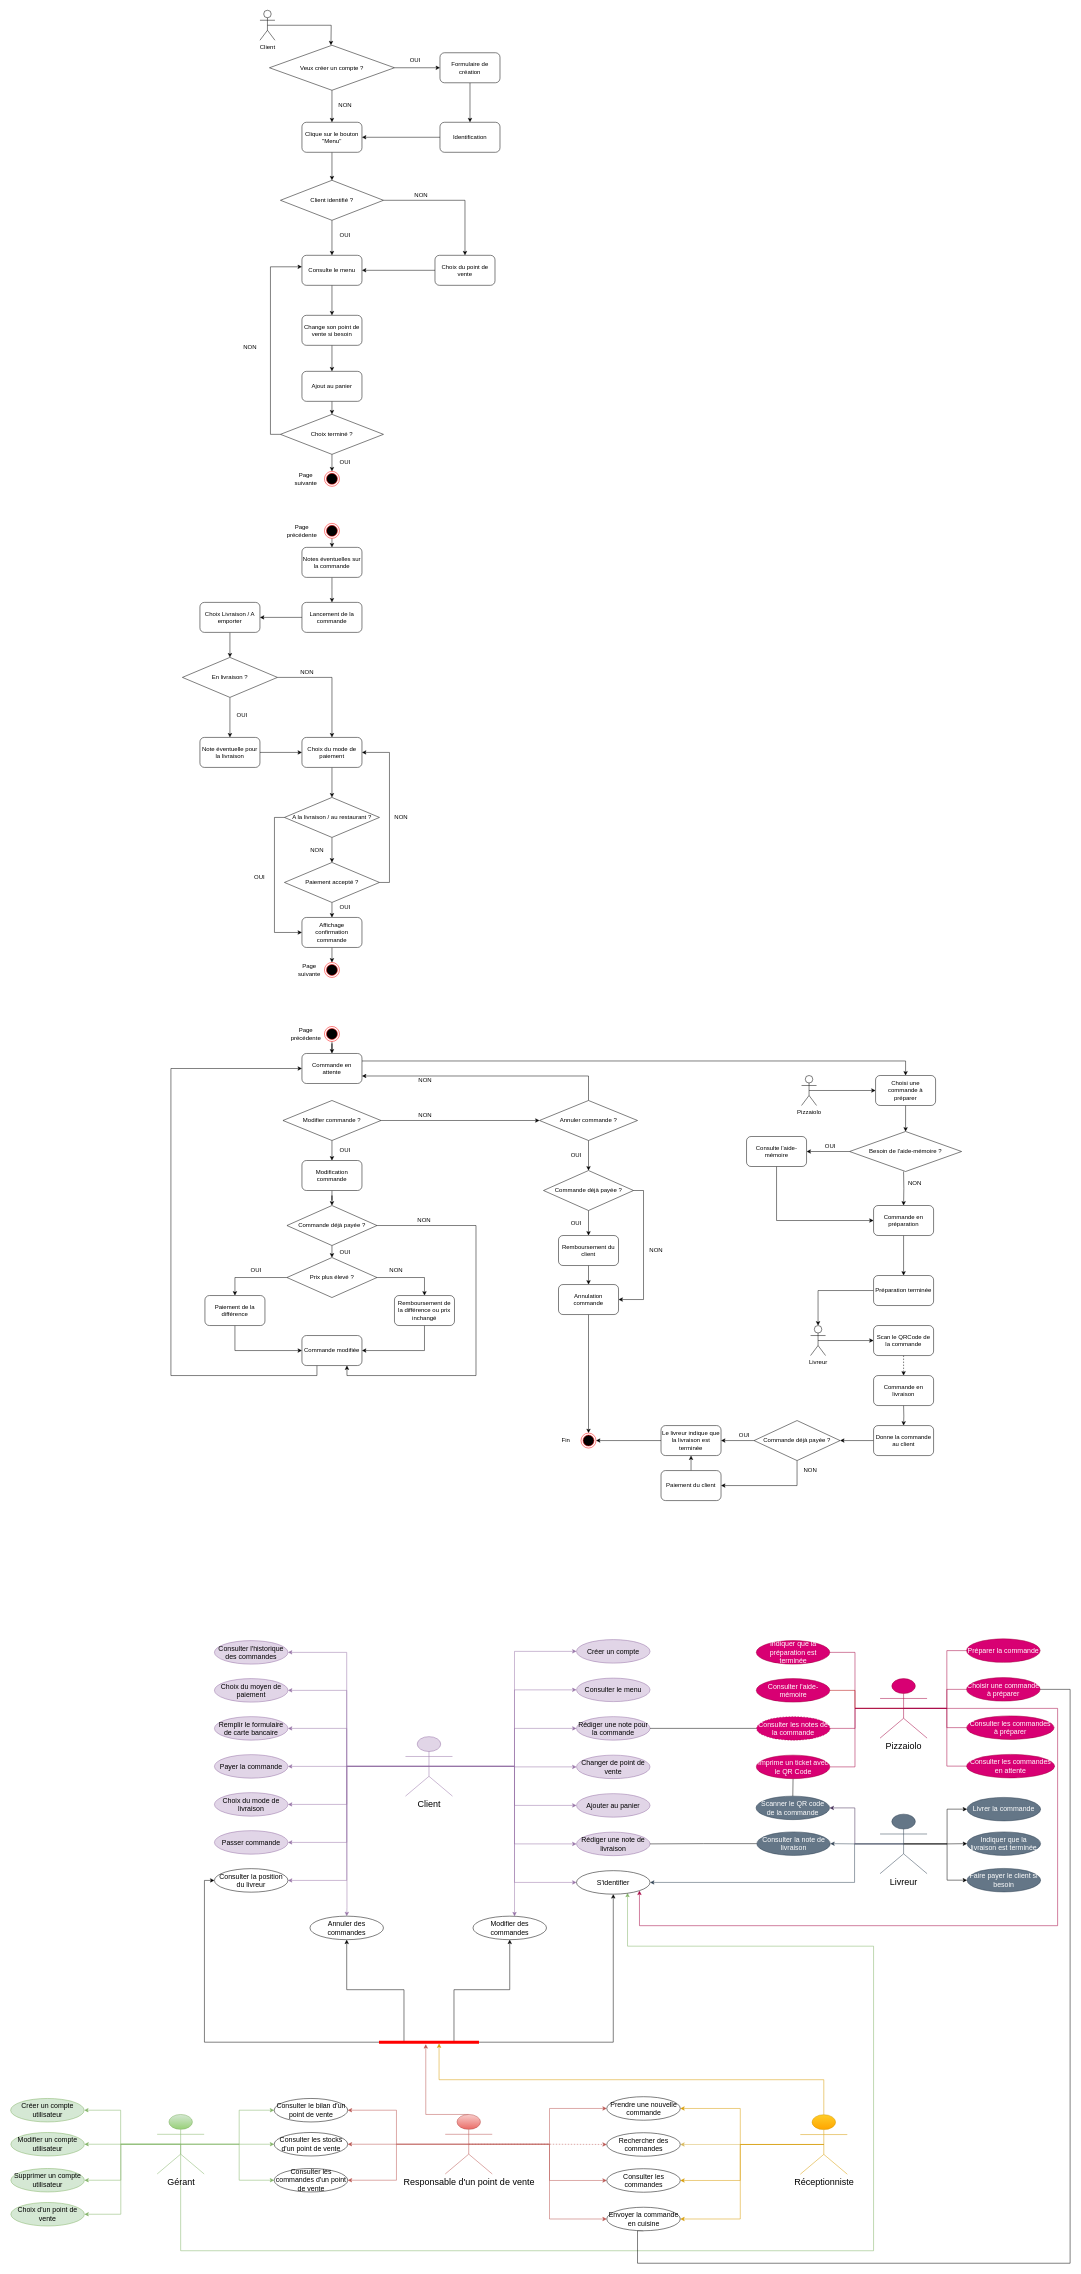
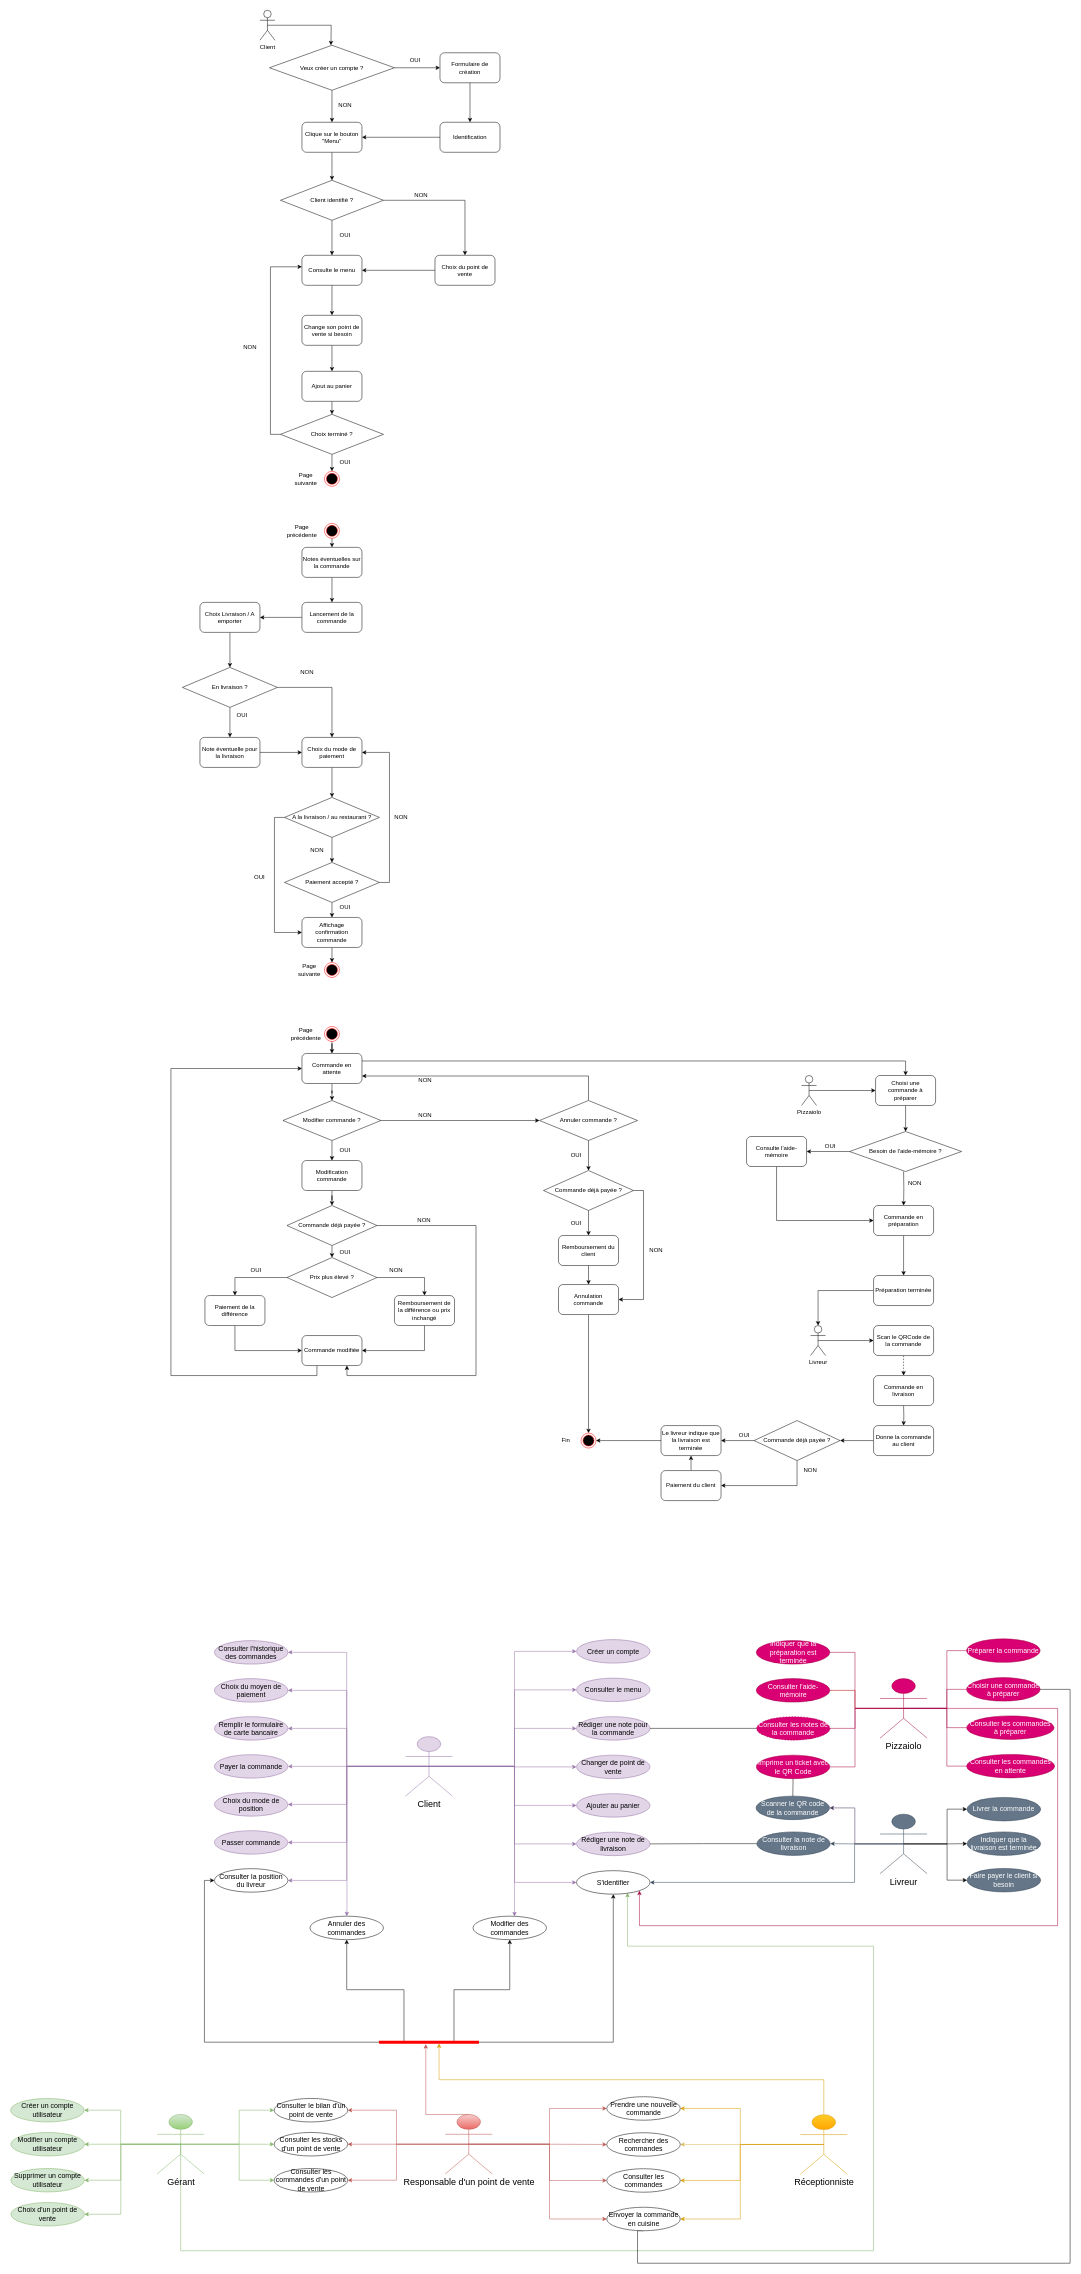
(230, 677) -> (230, 687)
none -> (332, 1091)
(251, 1804) -> (251, 1804)
(577, 2144) -> (577, 2144)
